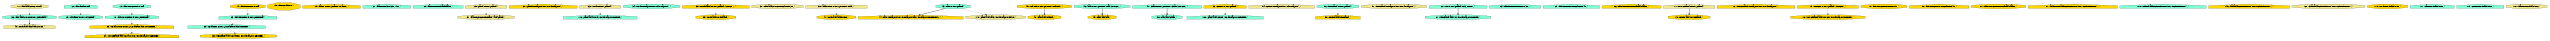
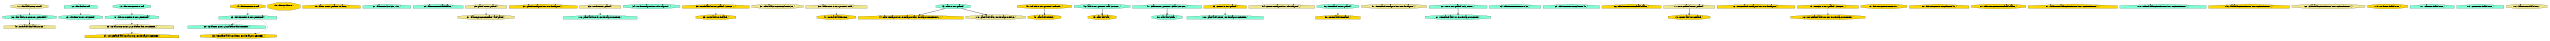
(973, 12) -> (973, 12)
(132, 27) -> (132, 27)
(232, 31) -> (267, 28)
